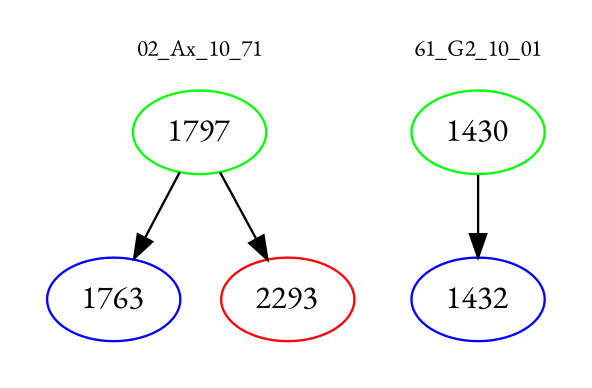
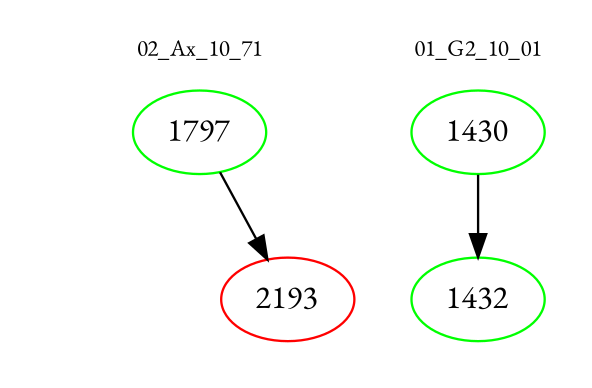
(478, 50) -> (478, 50)
(114, 299) -> none
(288, 299) -> (288, 299)
(478, 299) -> (478, 299)
